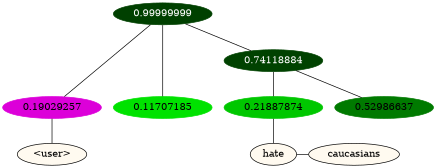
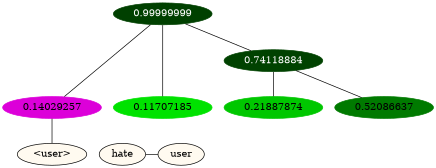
(52, 108) -> (52, 108)
(384, 108) -> (384, 108)
(273, 131) -> none
(354, 154) -> (181, 154)
